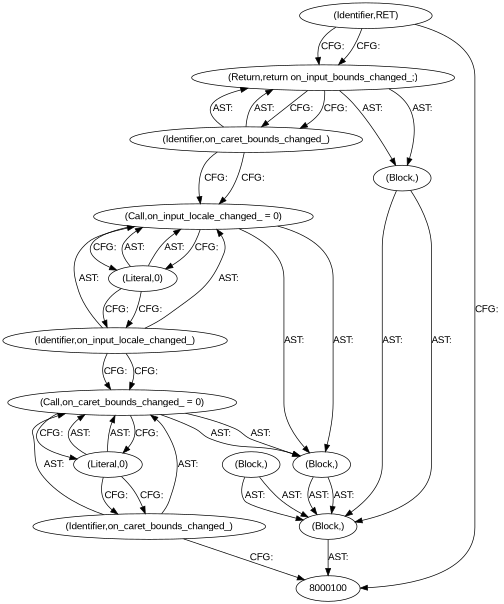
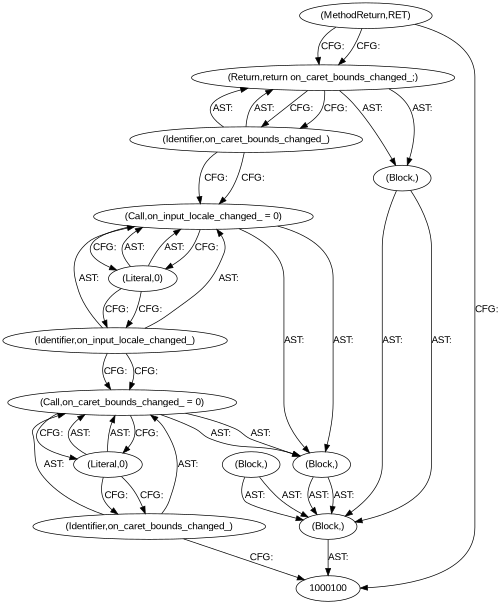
(366, 16) -> (366, 16)
(323, 78) -> (323, 78)
(328, 589) -> (328, 589)
